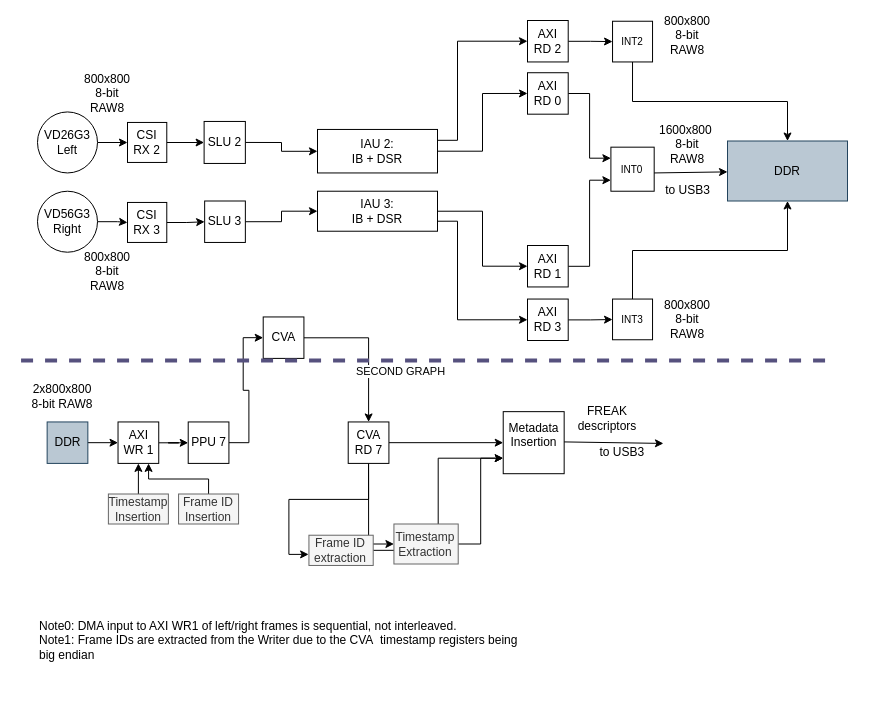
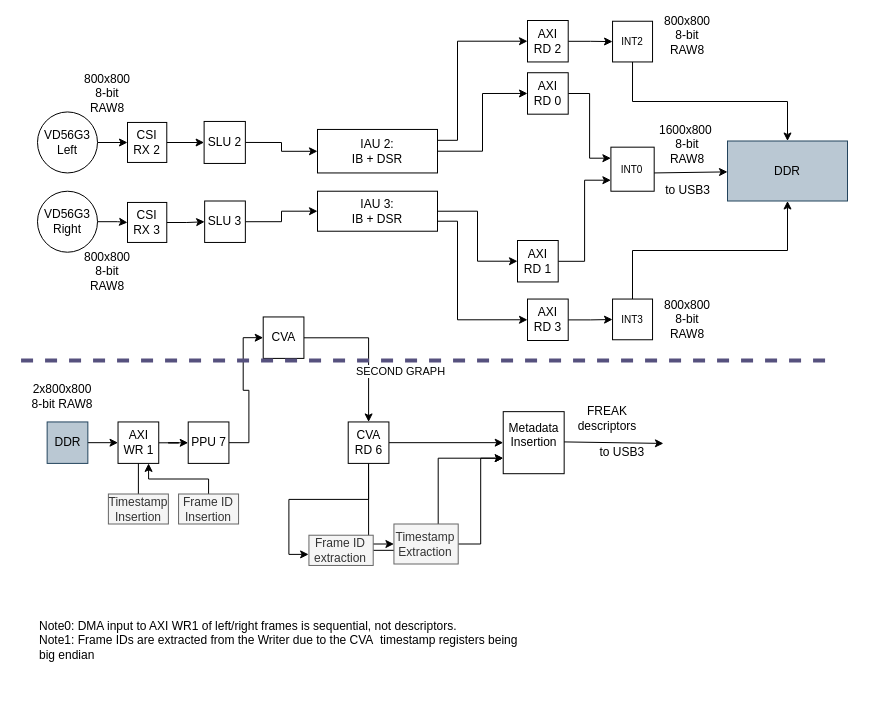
(68, 143) -> (68, 143)
(548, 266) -> (538, 261)
(369, 443) -> (369, 443)
(138, 471) -> (138, 468)
(284, 641) -> (284, 641)
